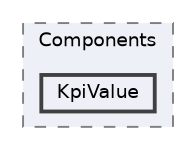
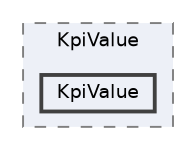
(98, 41) -> (98, 41)
